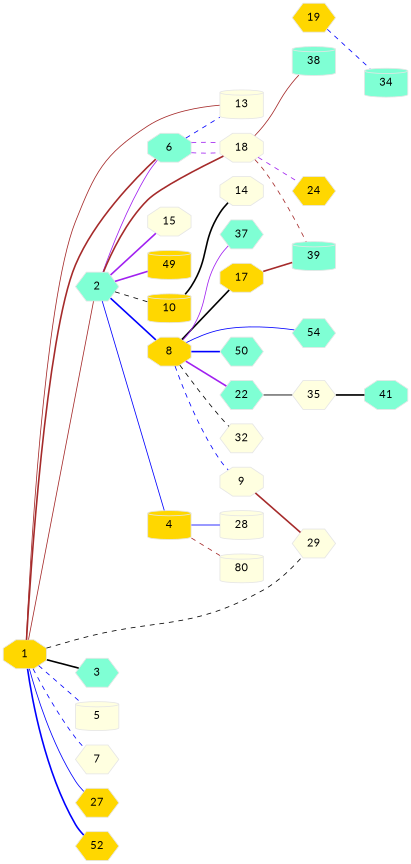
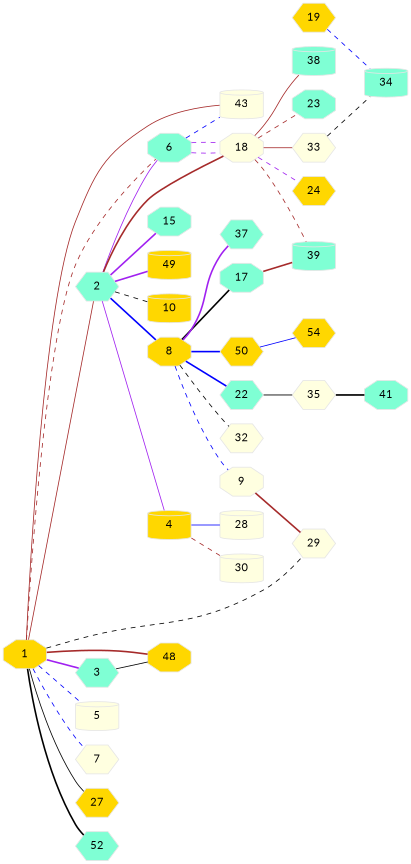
(242, 104) -> (242, 104)
none -> (314, 104)
none -> (314, 148)
(242, 191) -> none
(169, 222) -> (169, 222)
(242, 278) -> (242, 278)
(206, 293) -> (206, 293)
(239, 327) -> (278, 342)
(314, 333) -> (314, 333)
(242, 352) -> (242, 352)
(52, 372) -> (52, 372)
(206, 374) -> (206, 374)
(133, 406) -> (133, 406)
(242, 568) -> (242, 568)
none -> (169, 657)
(63, 664) -> (63, 664)
(51, 733) -> (51, 733)
(47, 755) -> (47, 755)
(97, 846) -> (97, 846)
